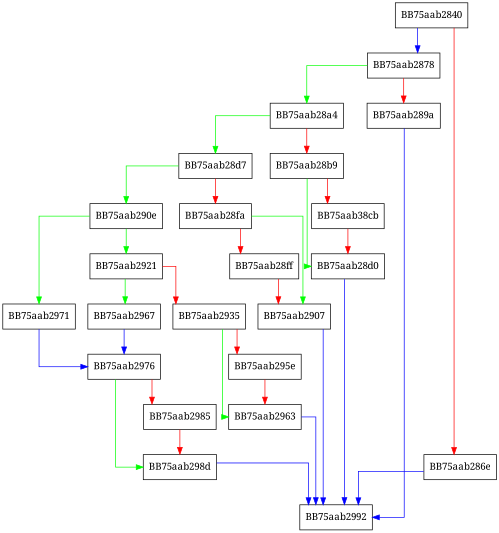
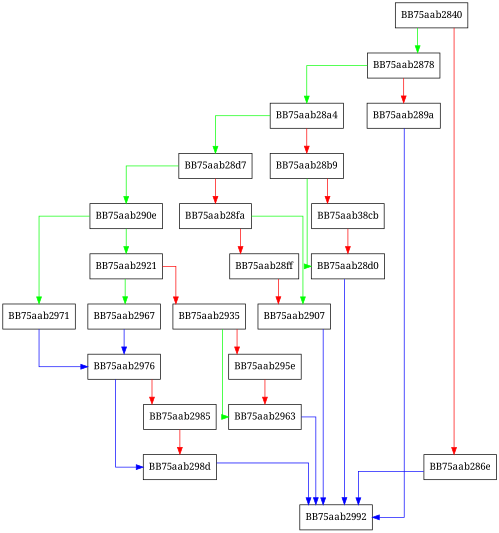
(418, 37) -> (418, 37)
(116, 434) -> (116, 434)
